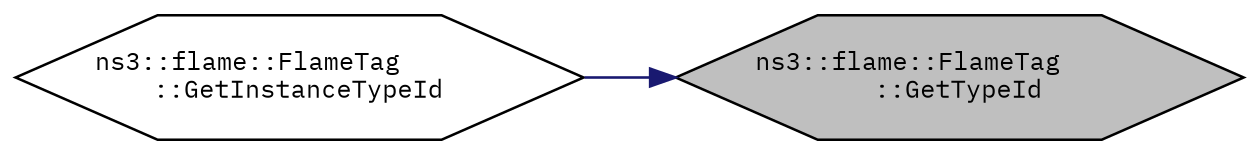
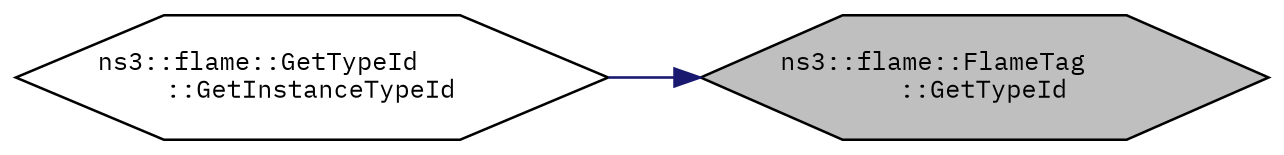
(300, 78) -> (312, 78)
